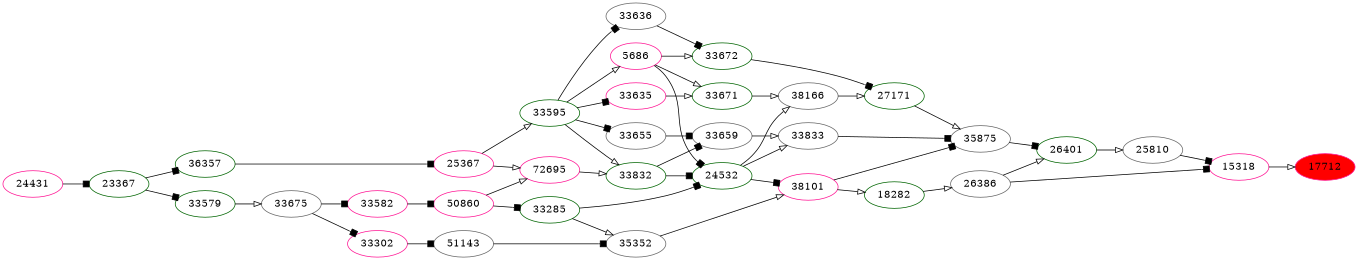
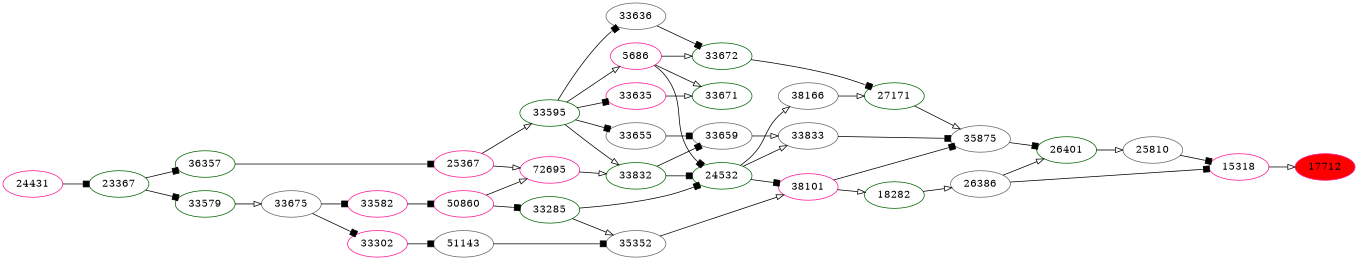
(761, 96) -> none
